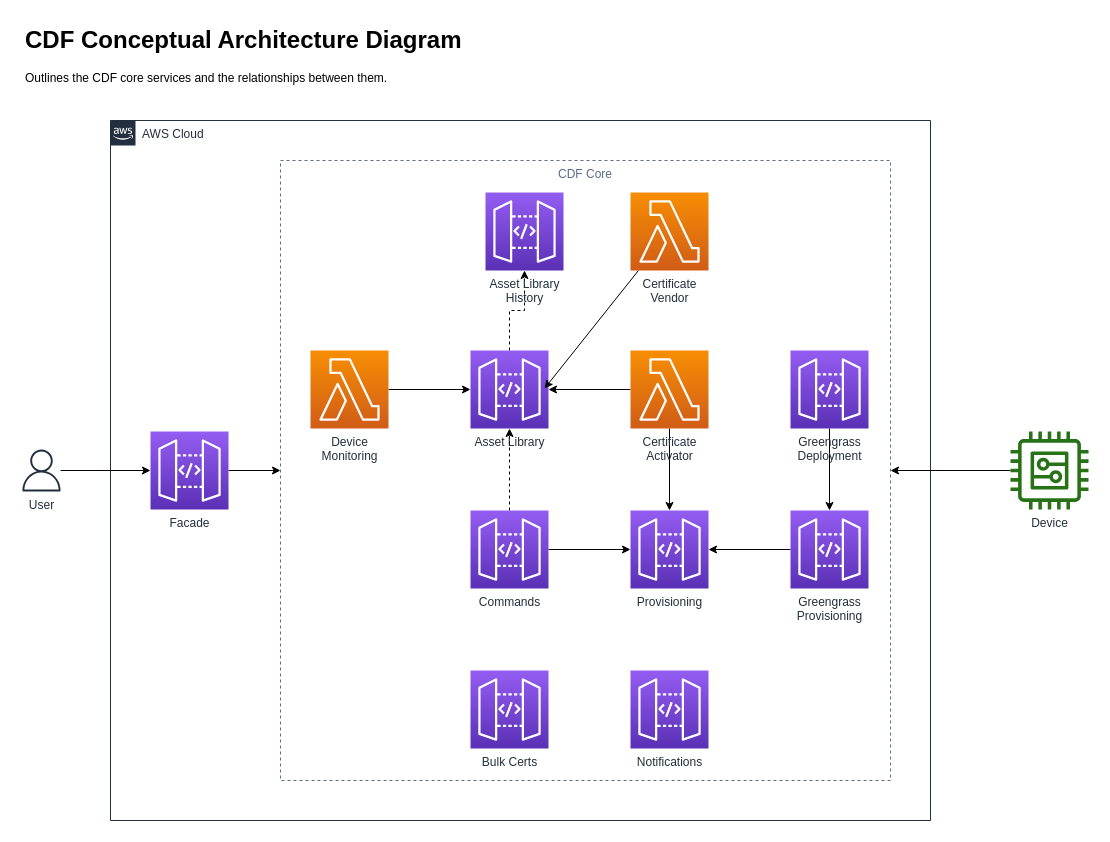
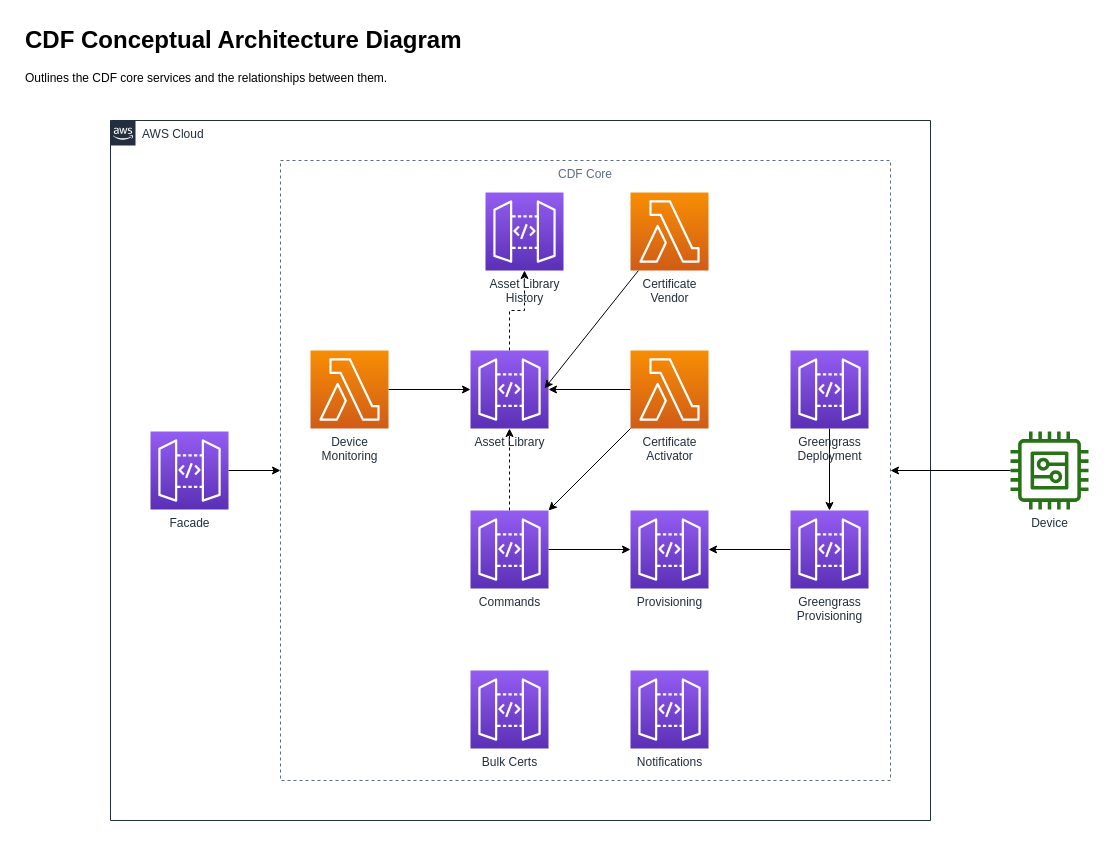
(670, 466) -> (592, 467)
(42, 471) -> none
(102, 471) -> none
